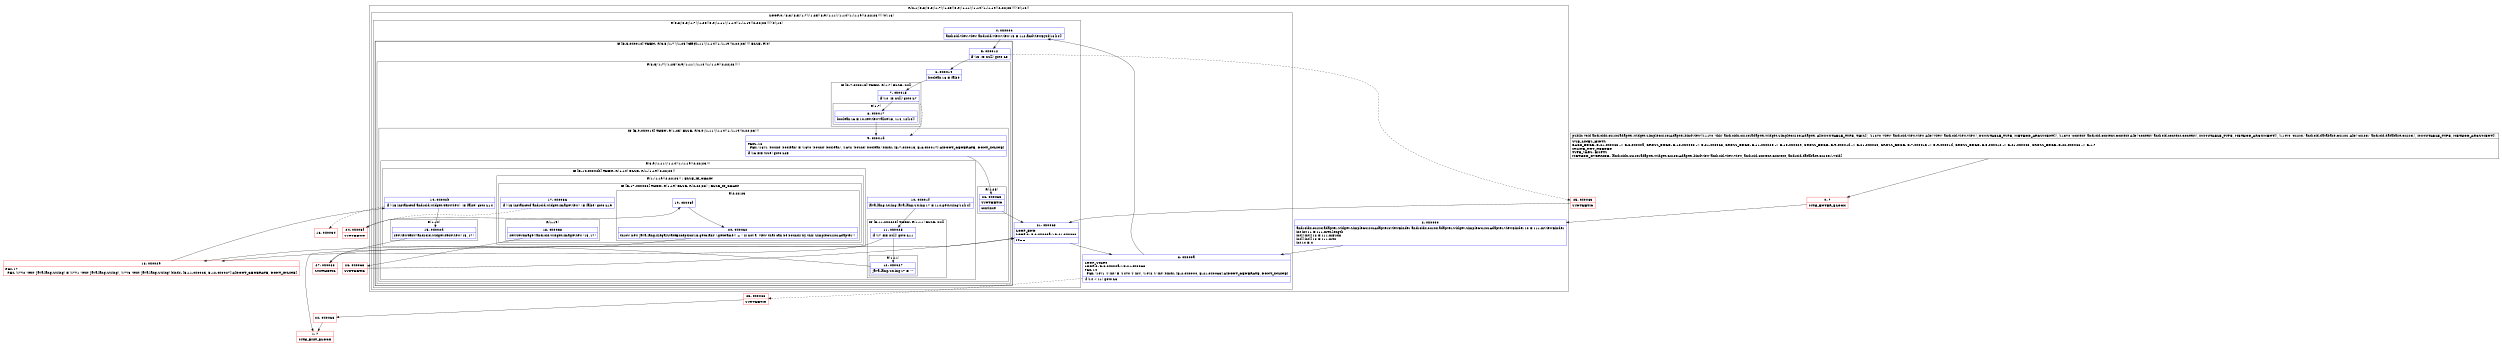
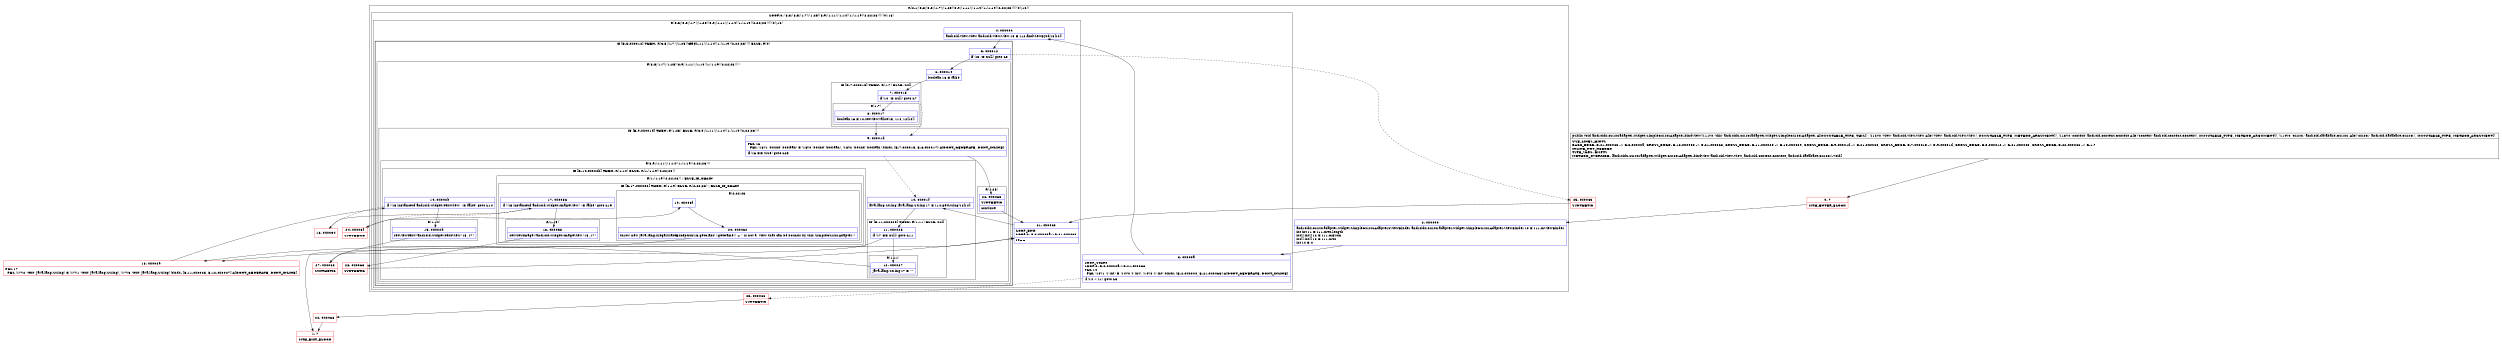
(756, 144) -> (755, 144)
none -> (899, 176)
none -> (407, 215)
none -> (555, 217)
(1090, 249) -> (980, 217)
